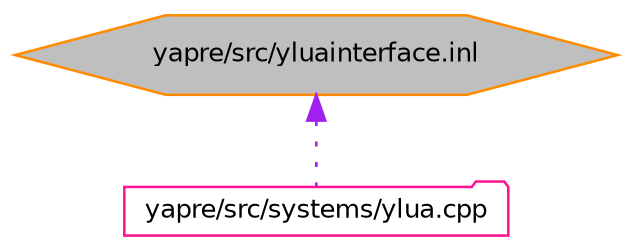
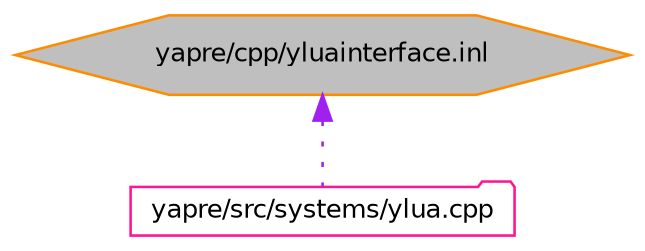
(316, 55) -> (323, 55)
